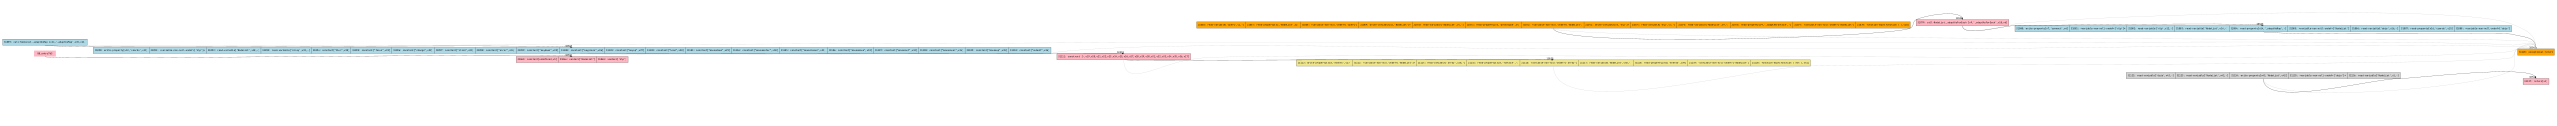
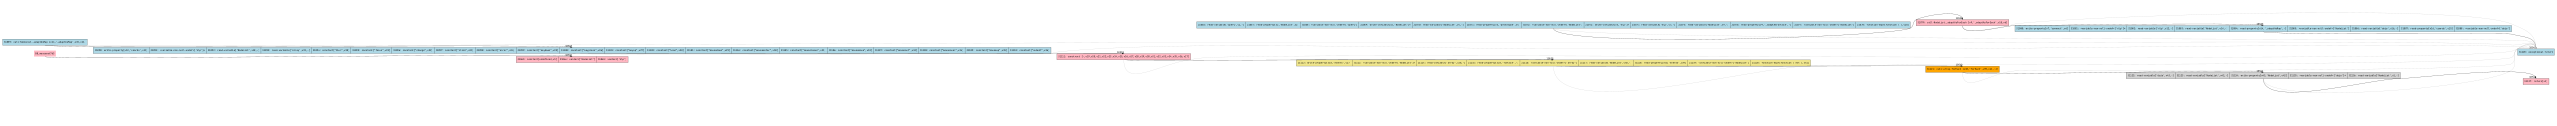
(1553, 25) -> (1553, 25)
(2536, 52) -> (2536, 52)
(45, 54) -> (45, 54)
none -> (1963, 69)
